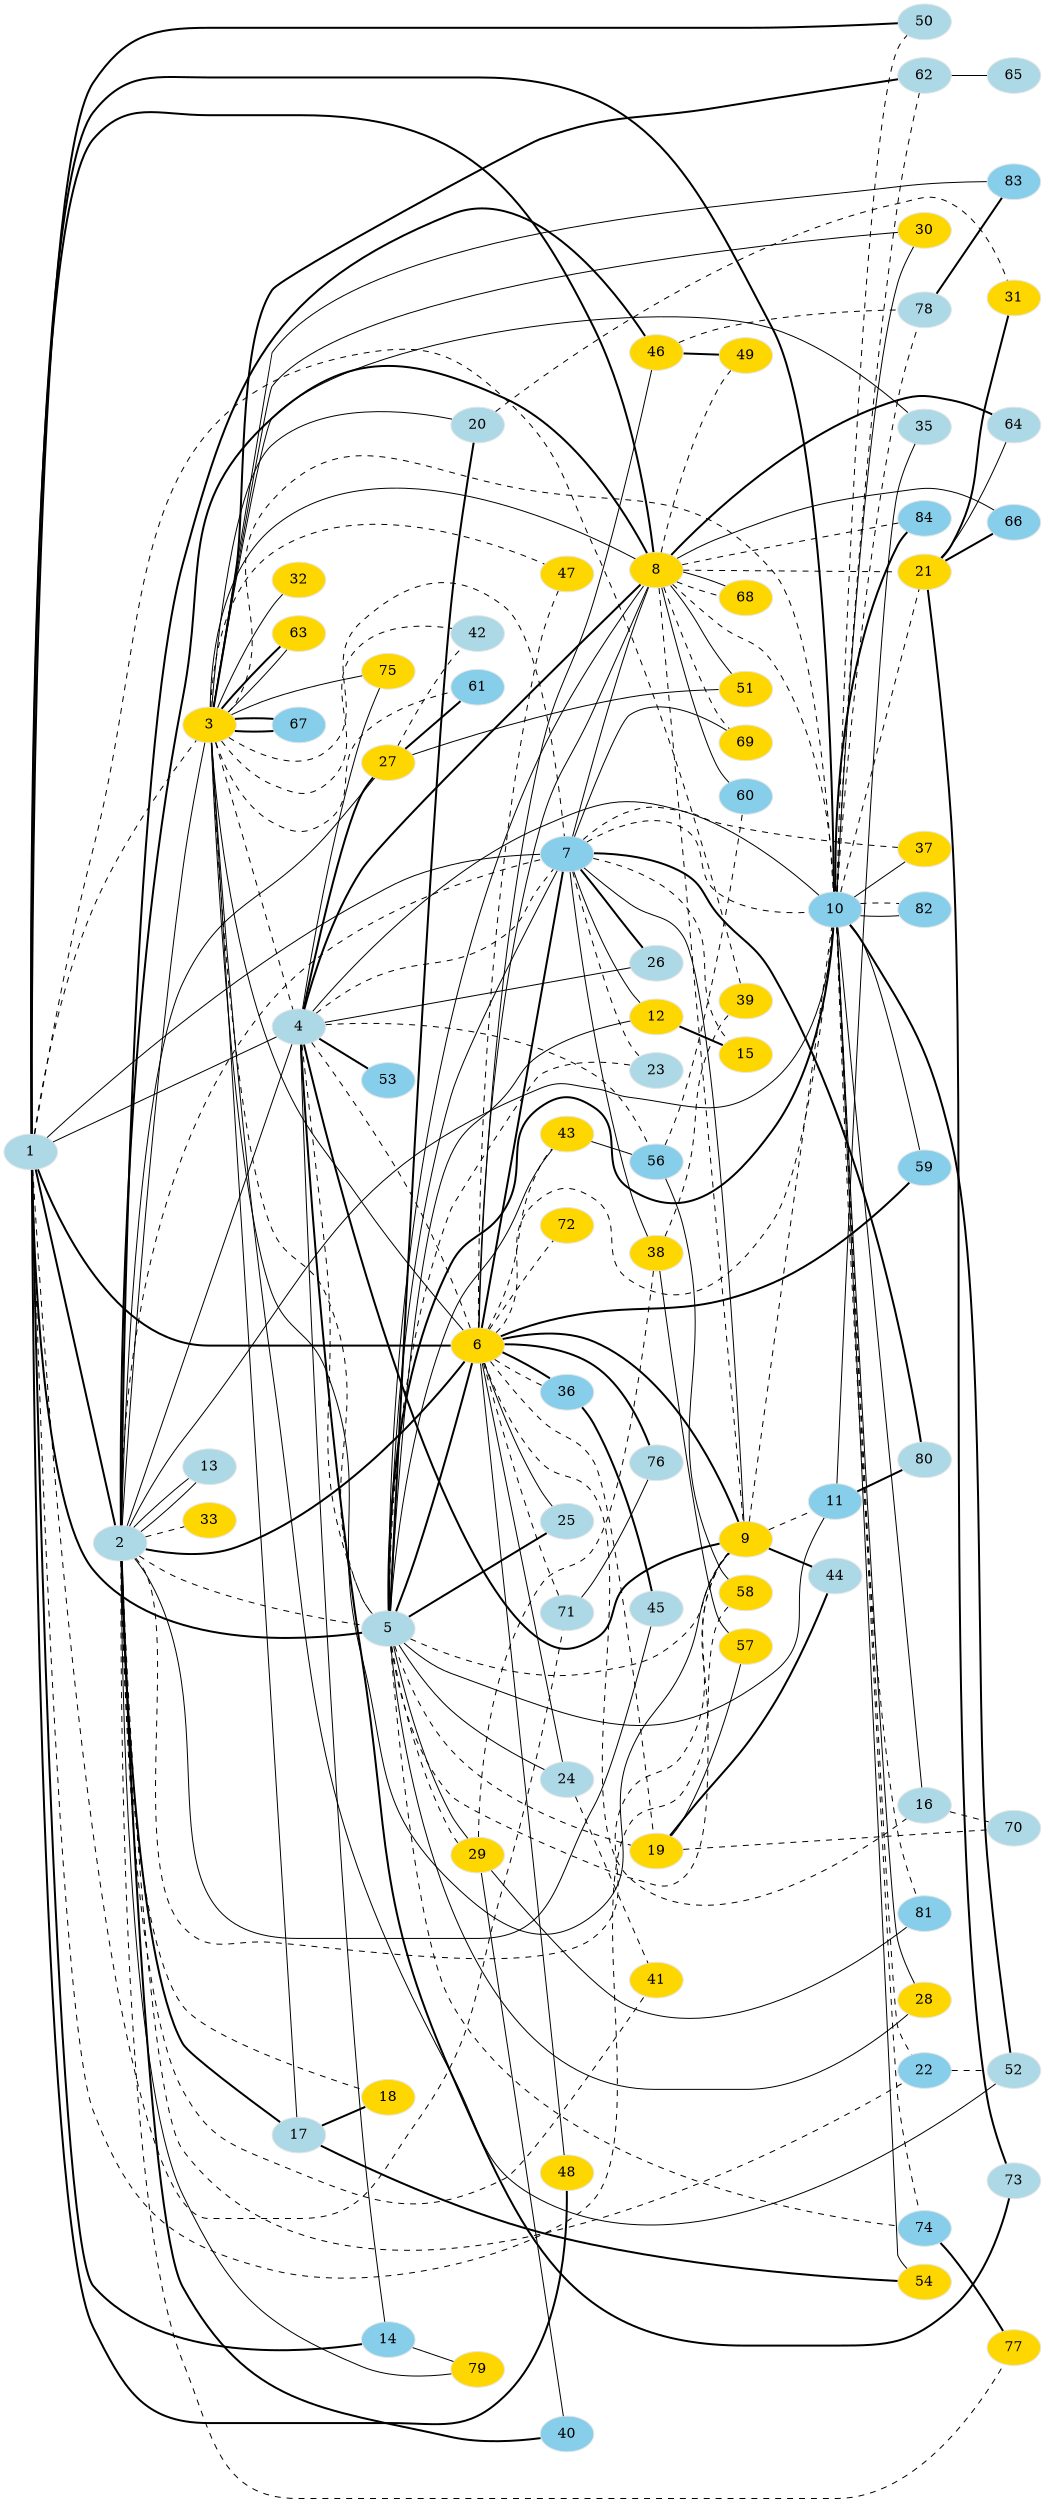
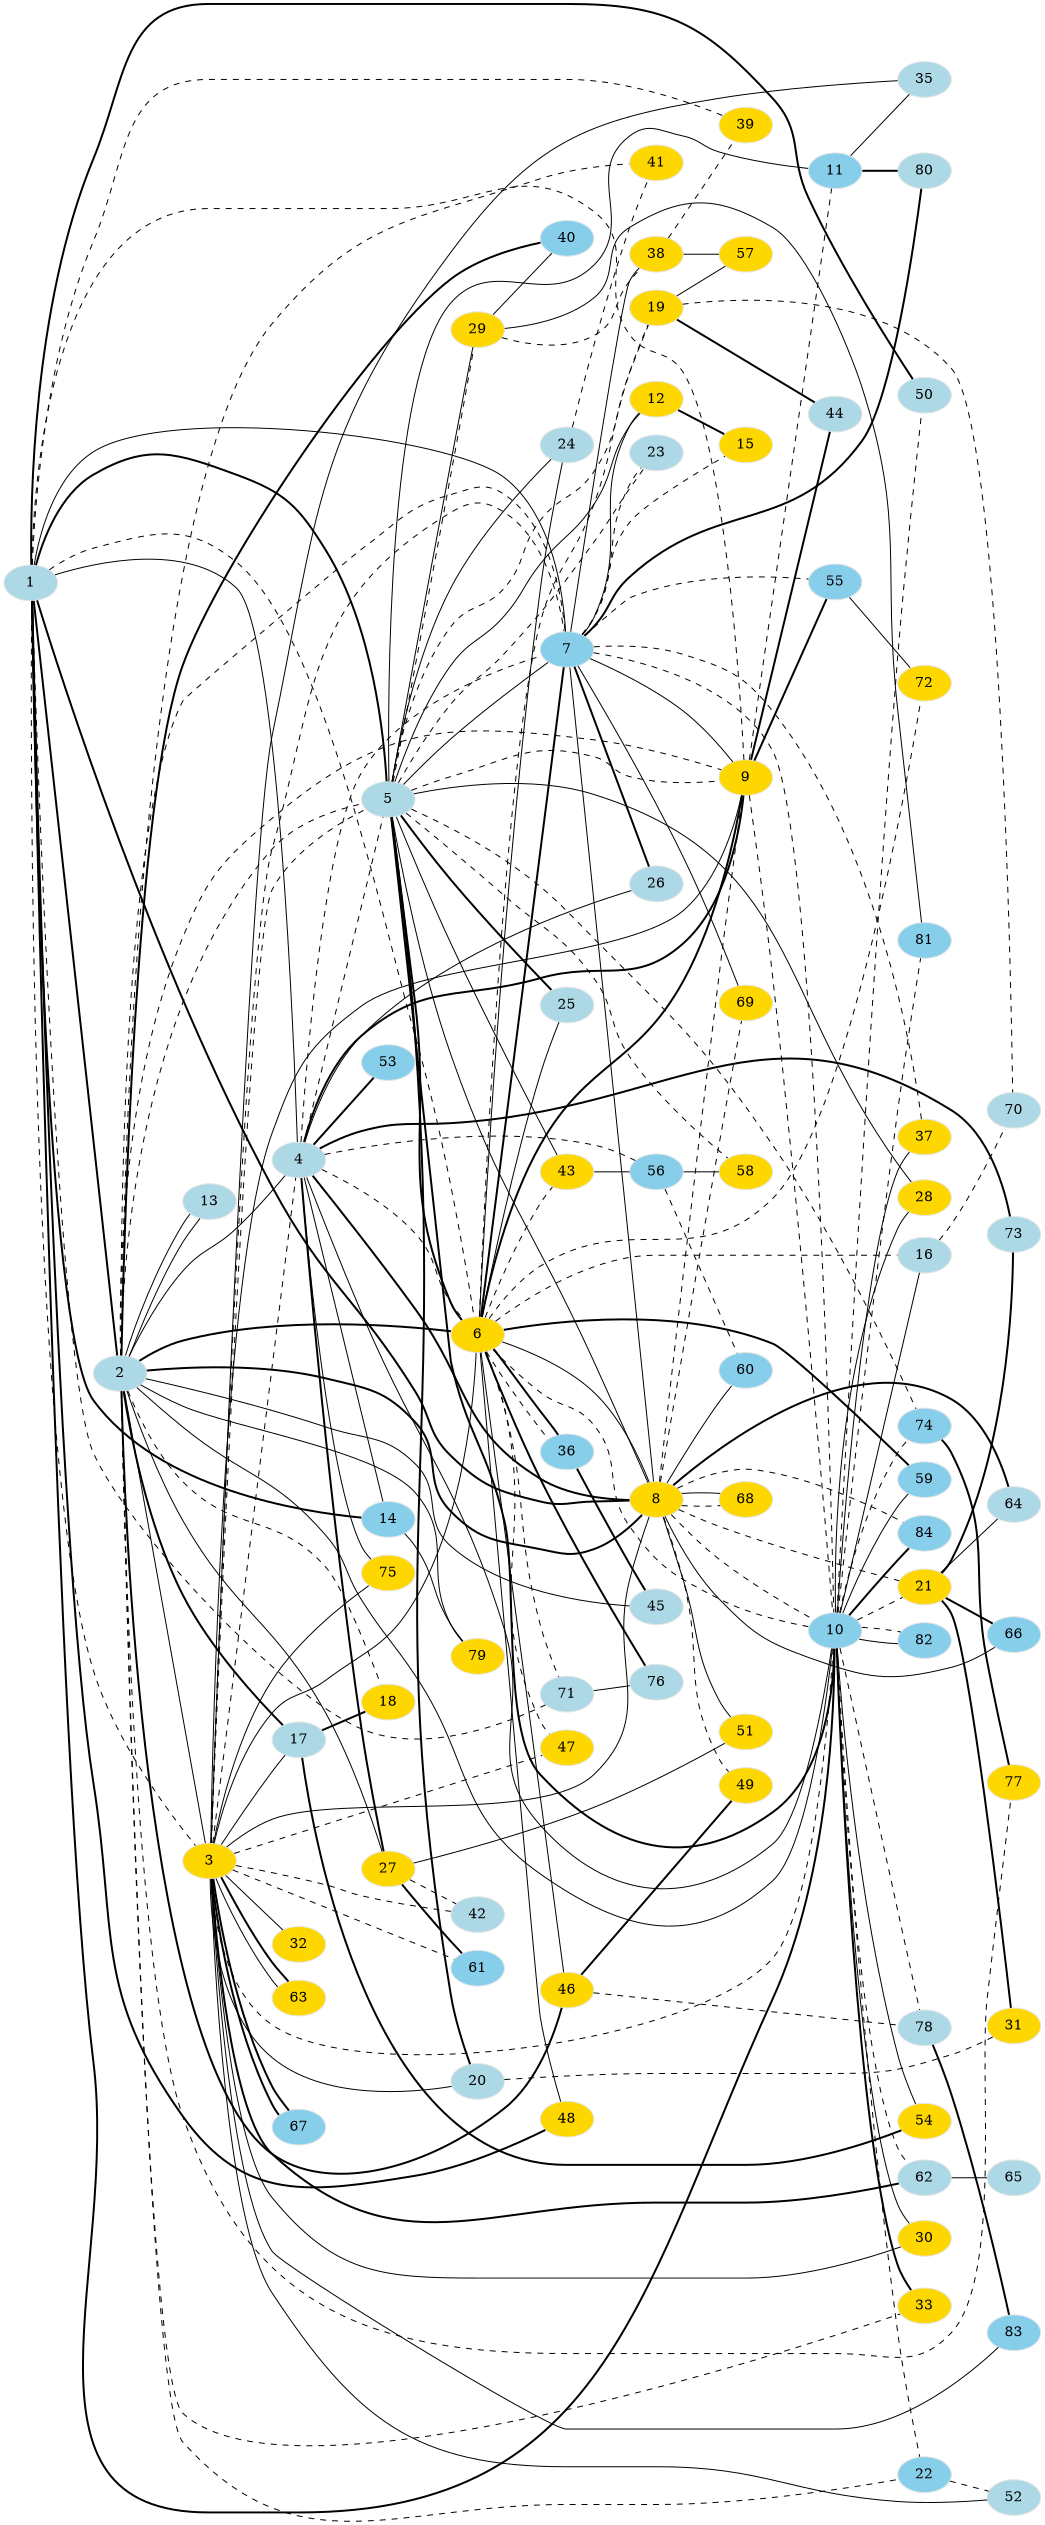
none -> (835, 582)
(200, 1344) -> (360, 831)
(978, 1477) -> (855, 1973)
